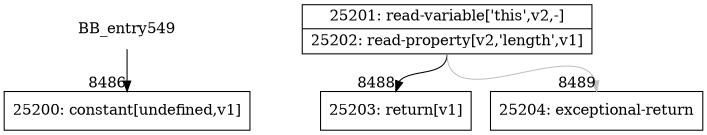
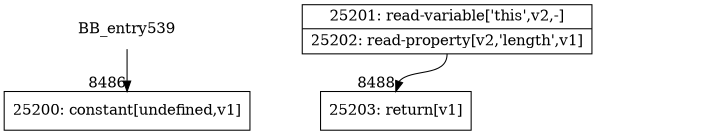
(127, 29) -> (127, 29)
(597, 111) -> none
